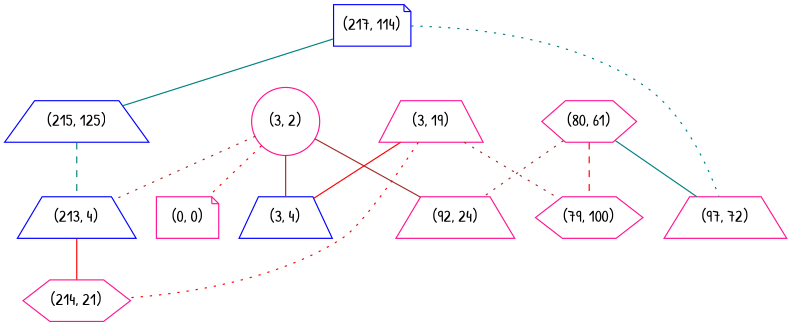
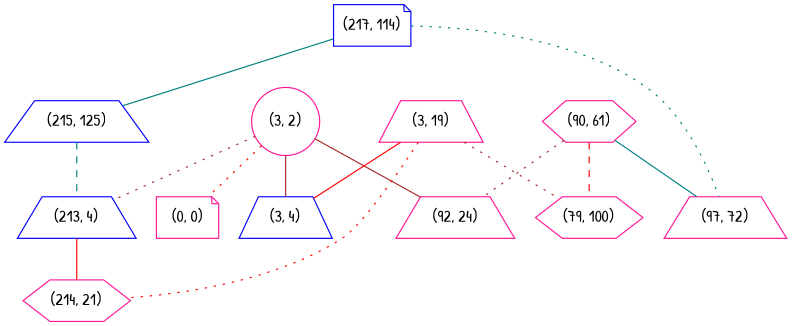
(589, 121) -> (589, 121)
